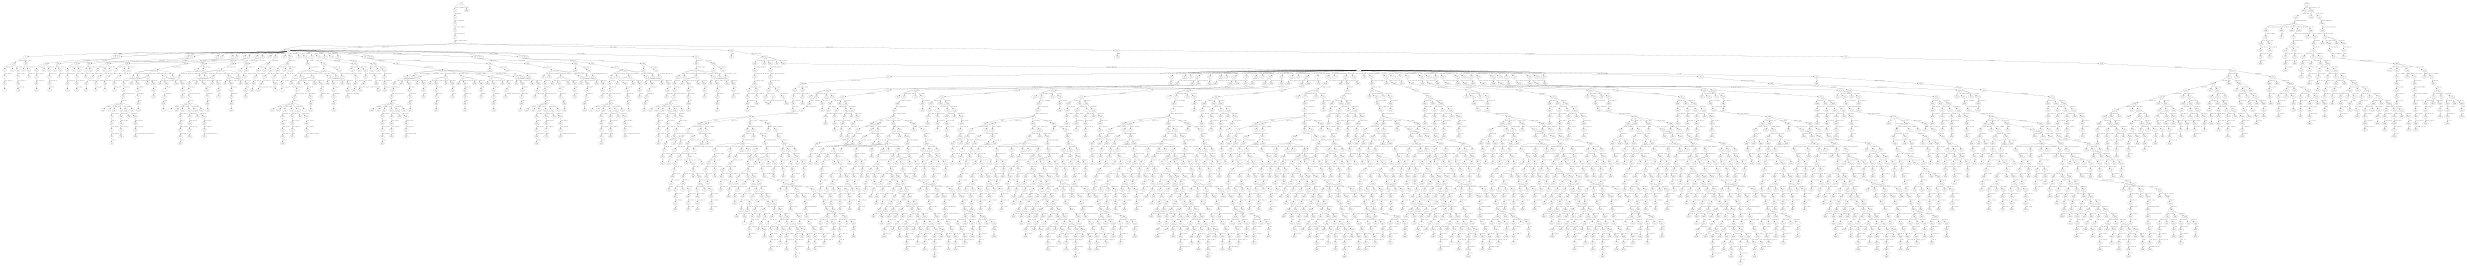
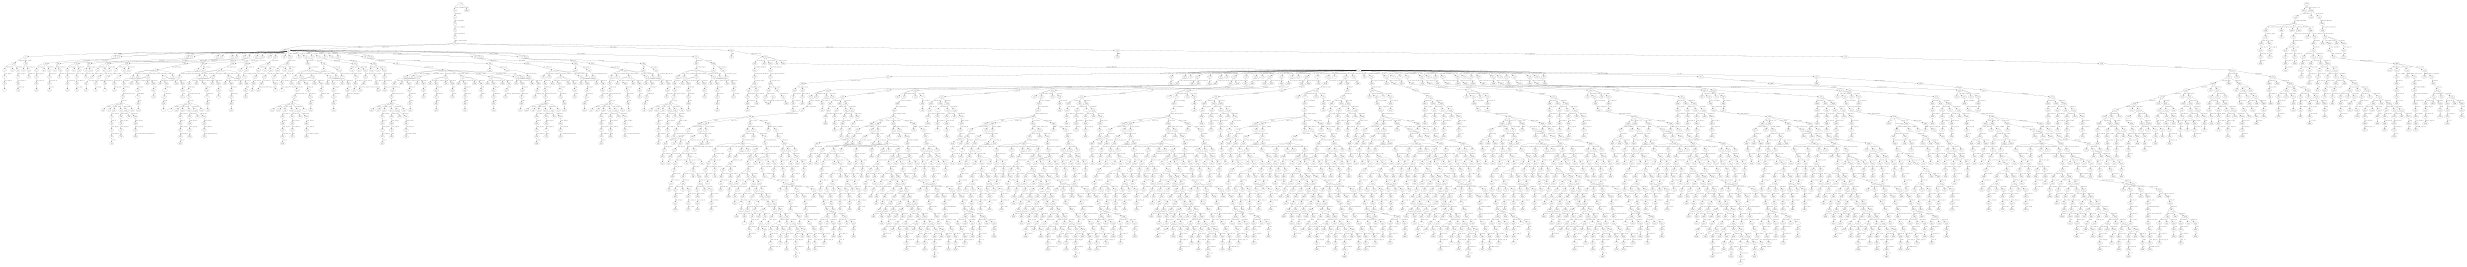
(2134, 119) -> (2126, 121)
(1311, 141) -> (1317, 133)
